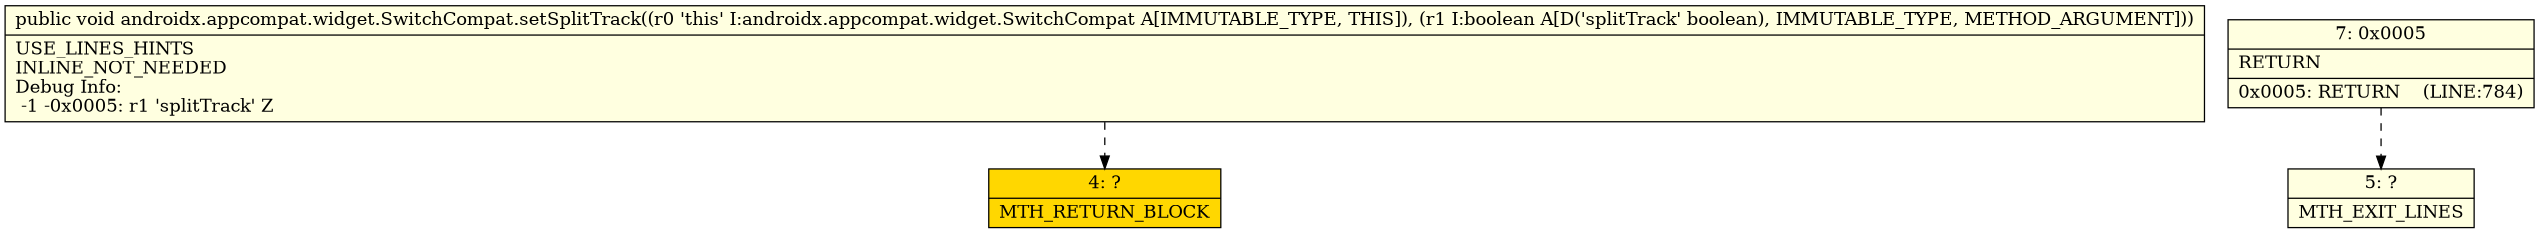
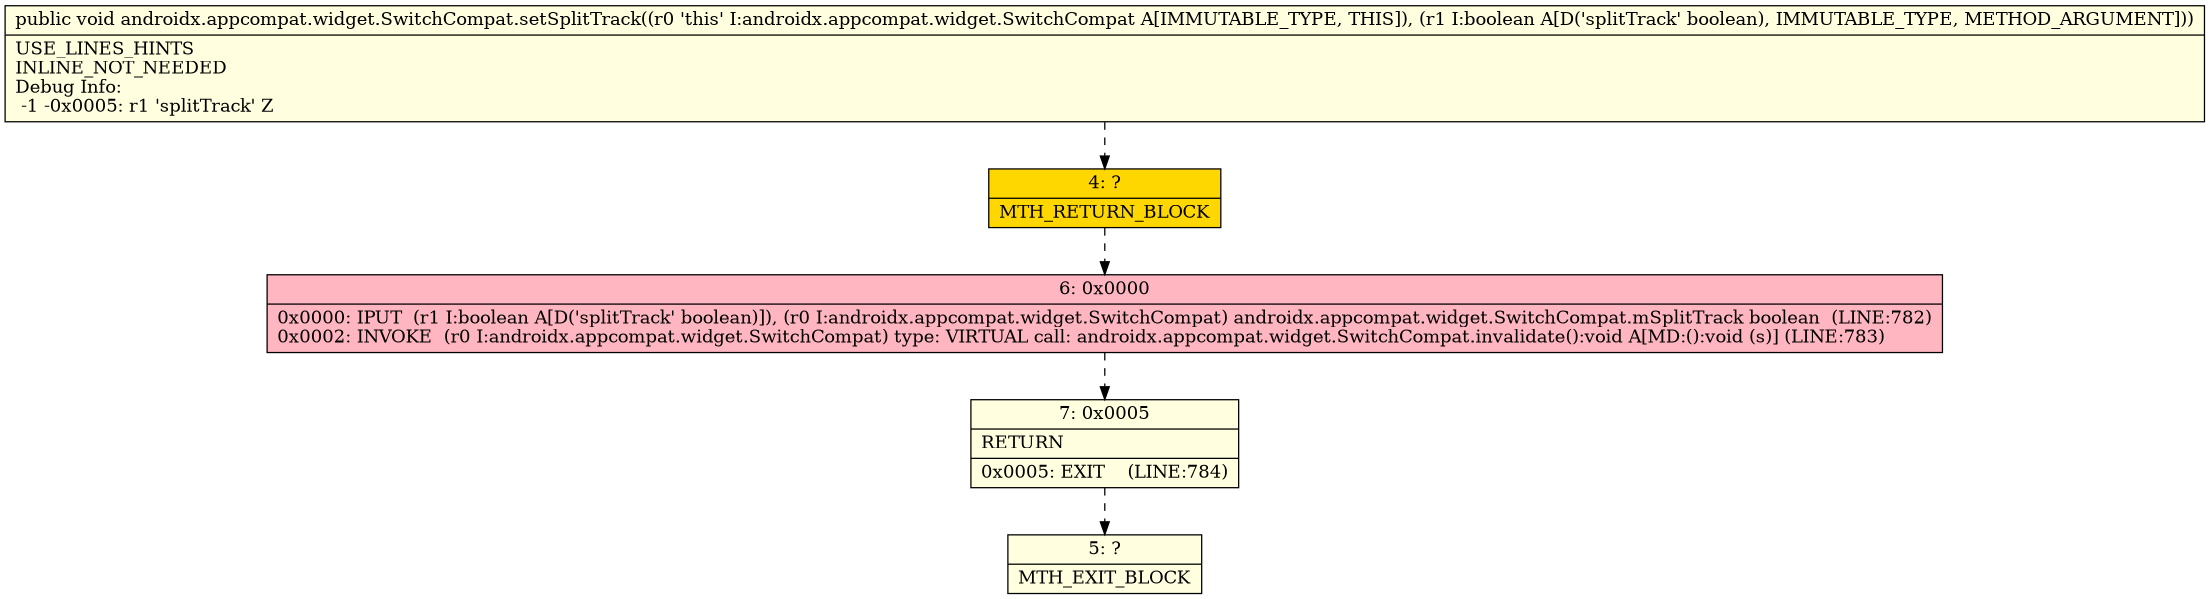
(2381, 92) -> (1105, 472)
(2381, 212) -> (1105, 578)
none -> (1105, 314)
